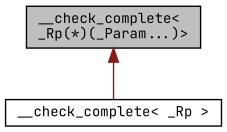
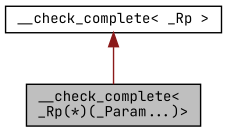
(114, 81) -> (114, 66)
